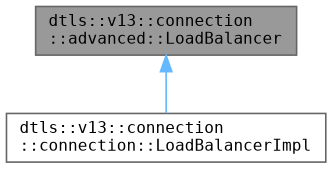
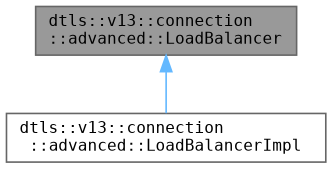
(166, 138) -> (166, 138)
